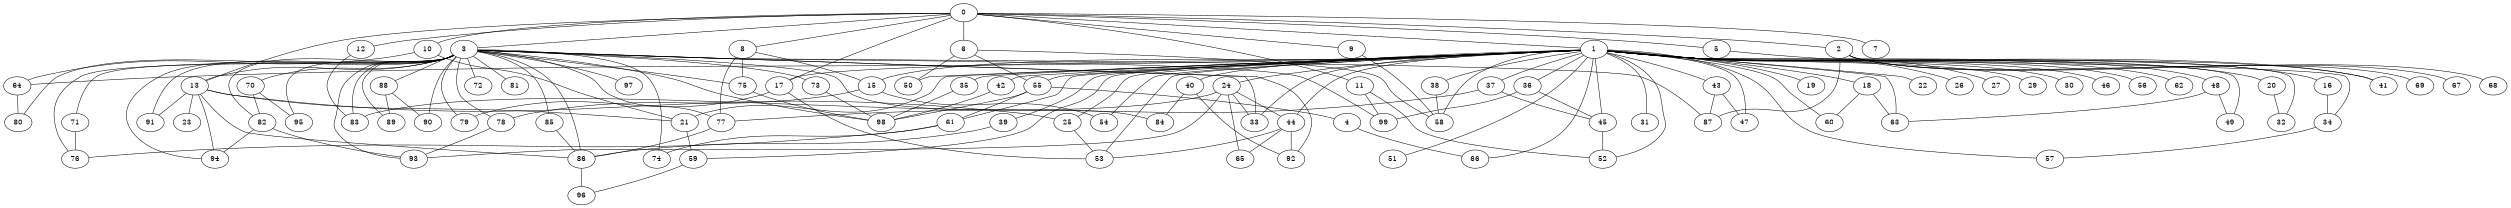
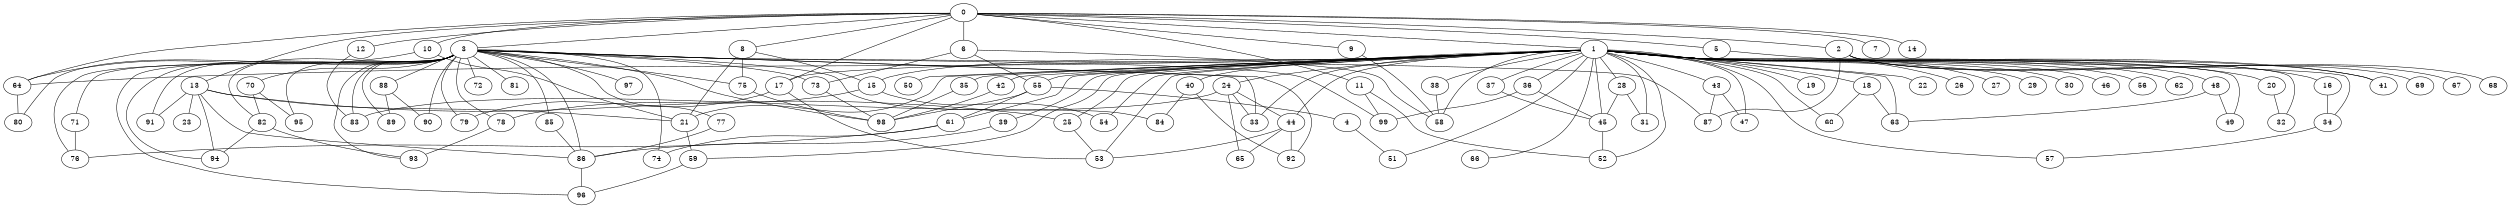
none -> (394, 30)
none -> (1912, 49)
(298, 67) -> (150, 156)
(936, 68) -> (865, 73)
none -> (1622, 86)
(722, 87) -> (713, 85)
(1145, 112) -> none
(1409, 145) -> (1370, 141)
(832, 150) -> none
